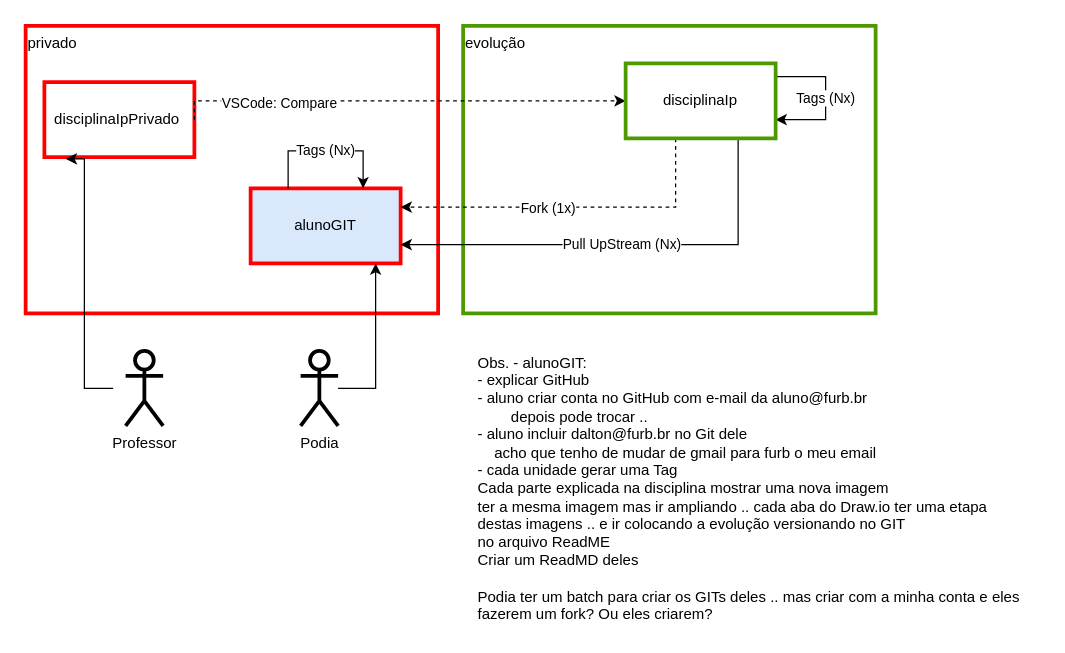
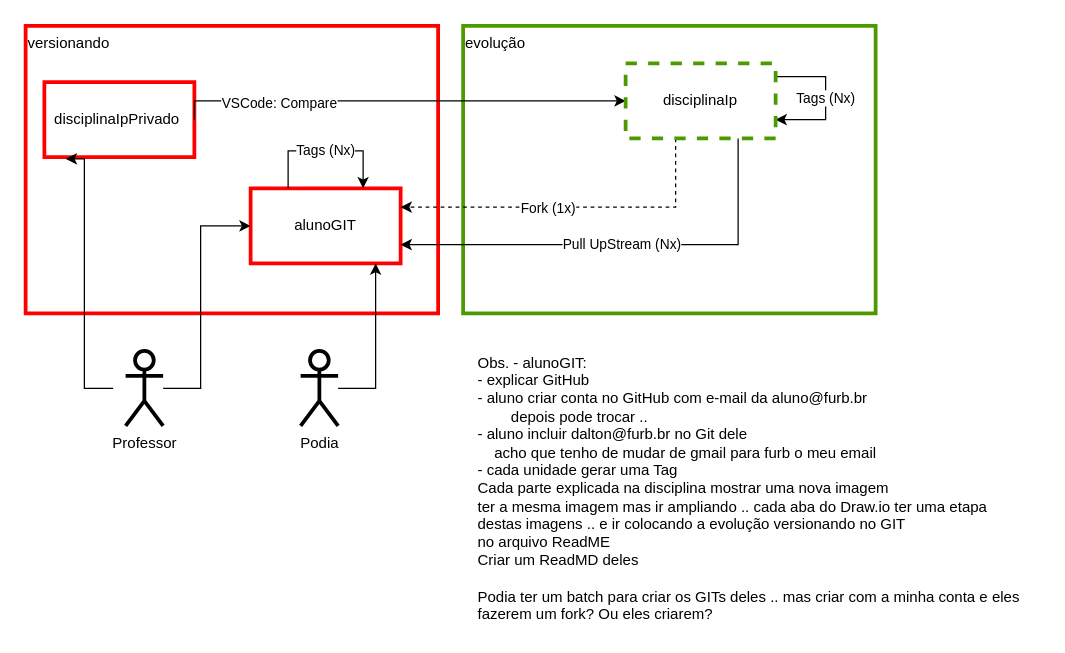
(56, 43) -> (72, 43)
(476, 101) -> (476, 101)
(701, 101) -> (701, 101)
(326, 226) -> (326, 226)
none -> (201, 305)
